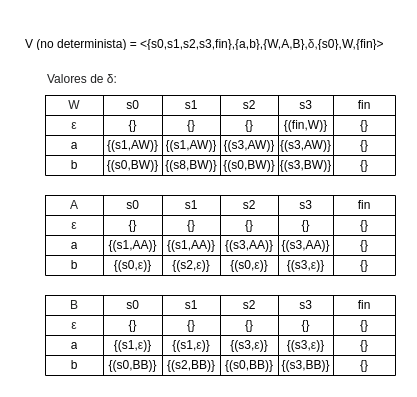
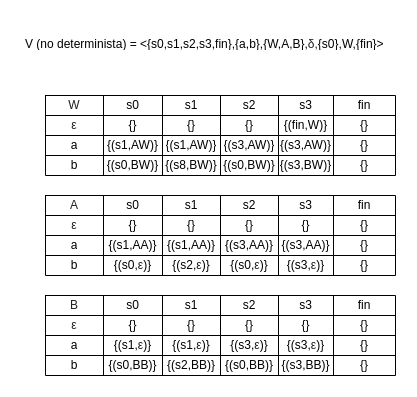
(86, 76) -> none
